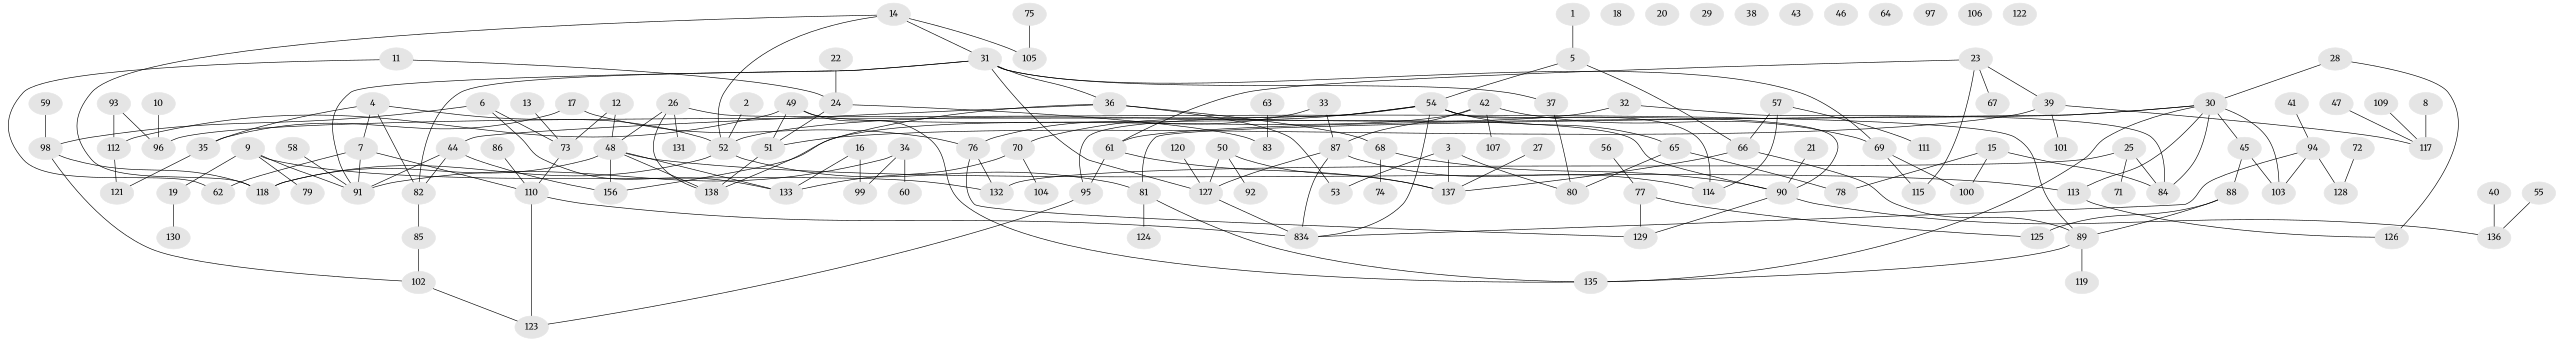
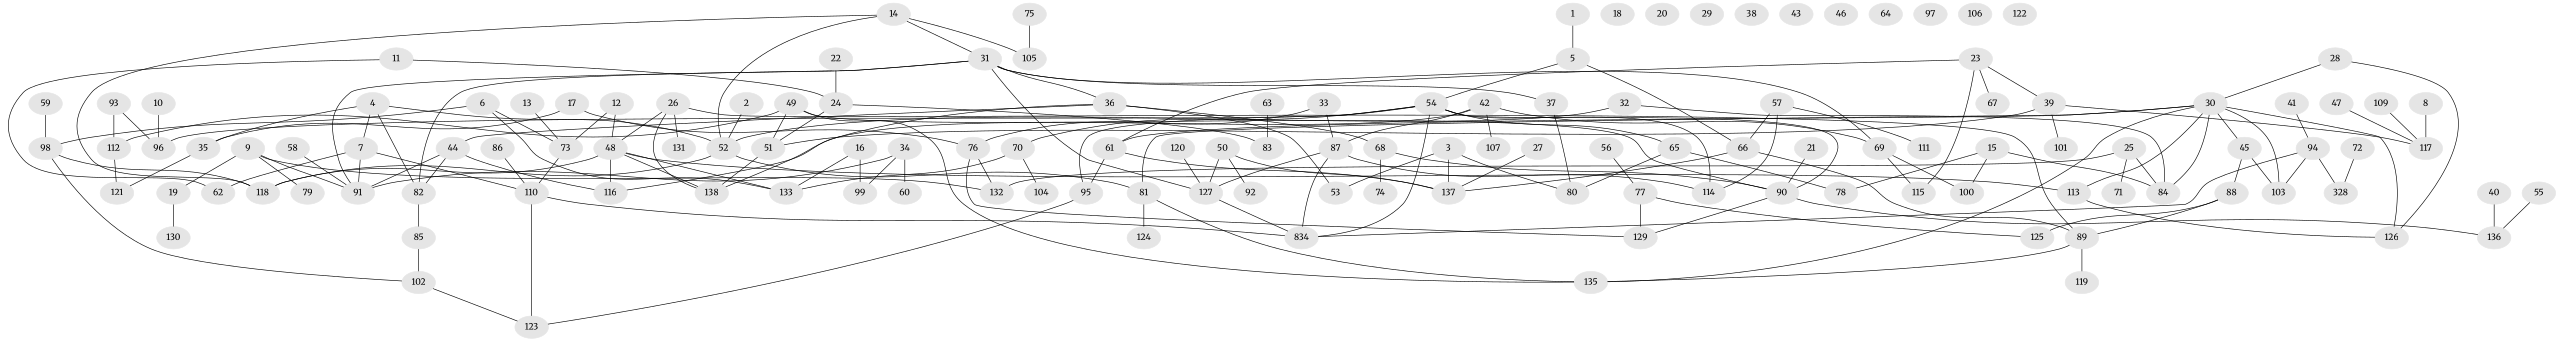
none -> (2337, 128)
(611, 193) -> (611, 193)
(2341, 193) -> (2341, 193)
